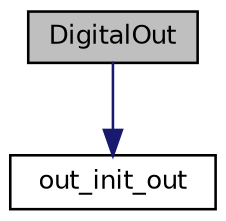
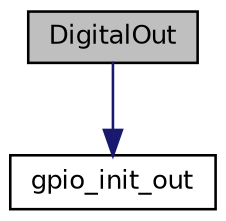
(113, 182) -> (113, 182)
